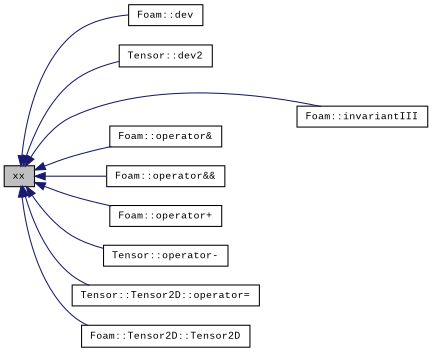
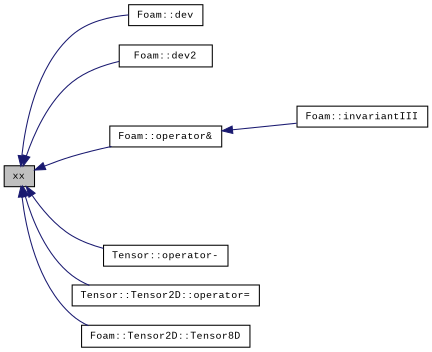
(166, 56) -> (166, 56)
(167, 94) -> (265, 126)
(166, 176) -> none
(166, 216) -> none
(166, 336) -> (166, 336)
